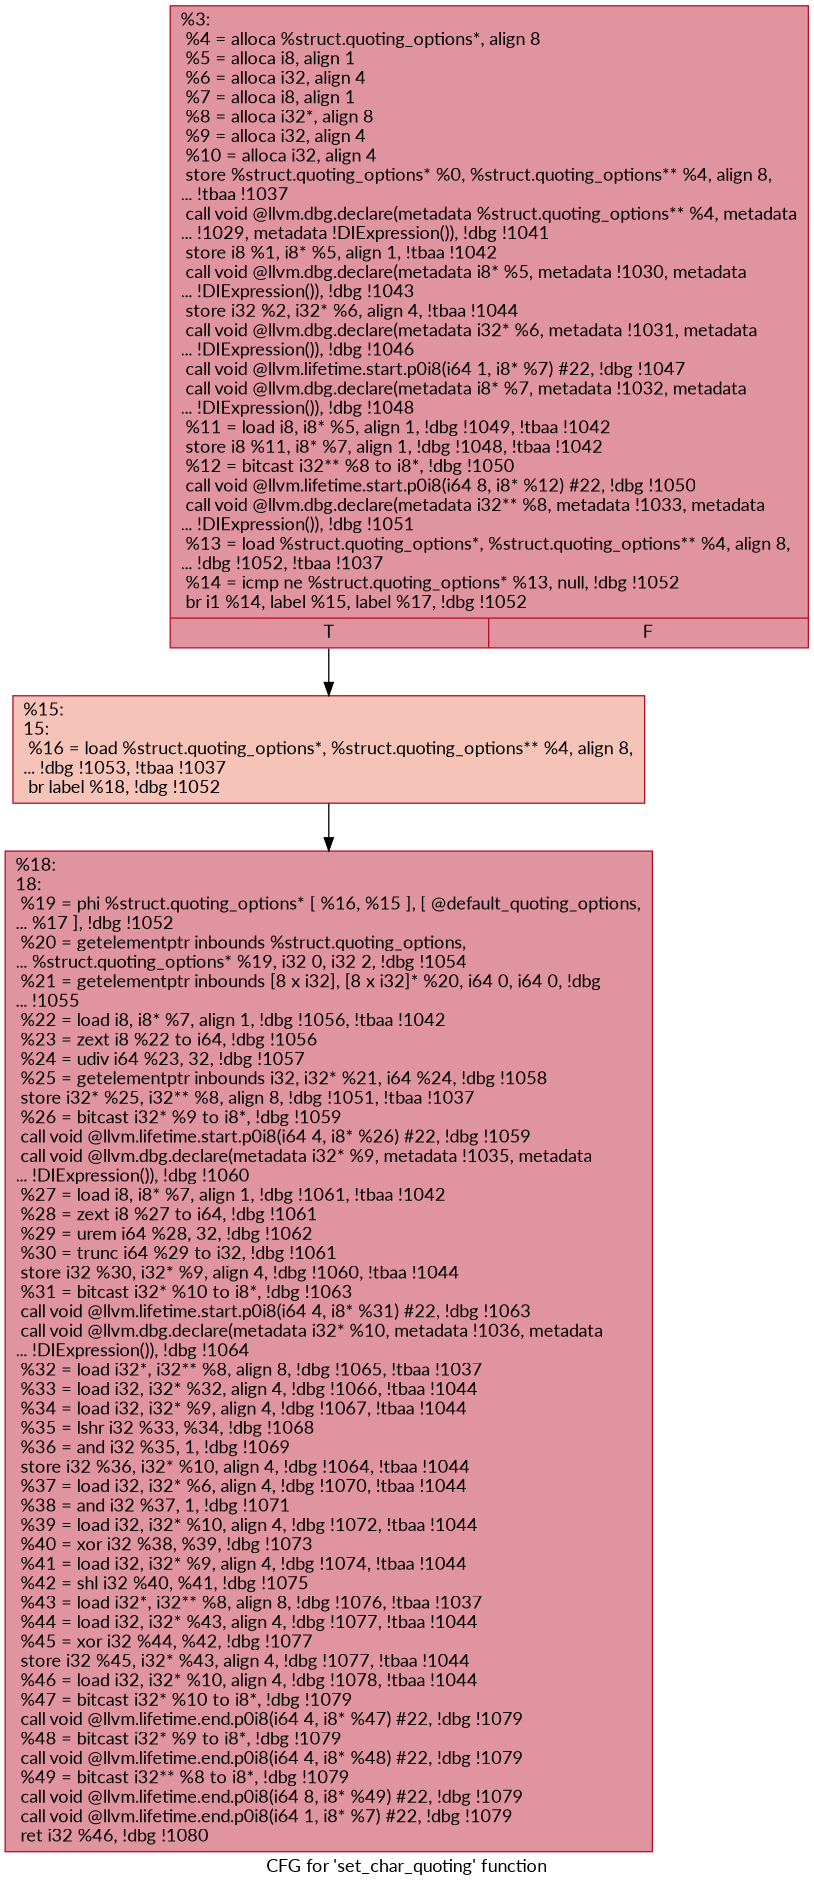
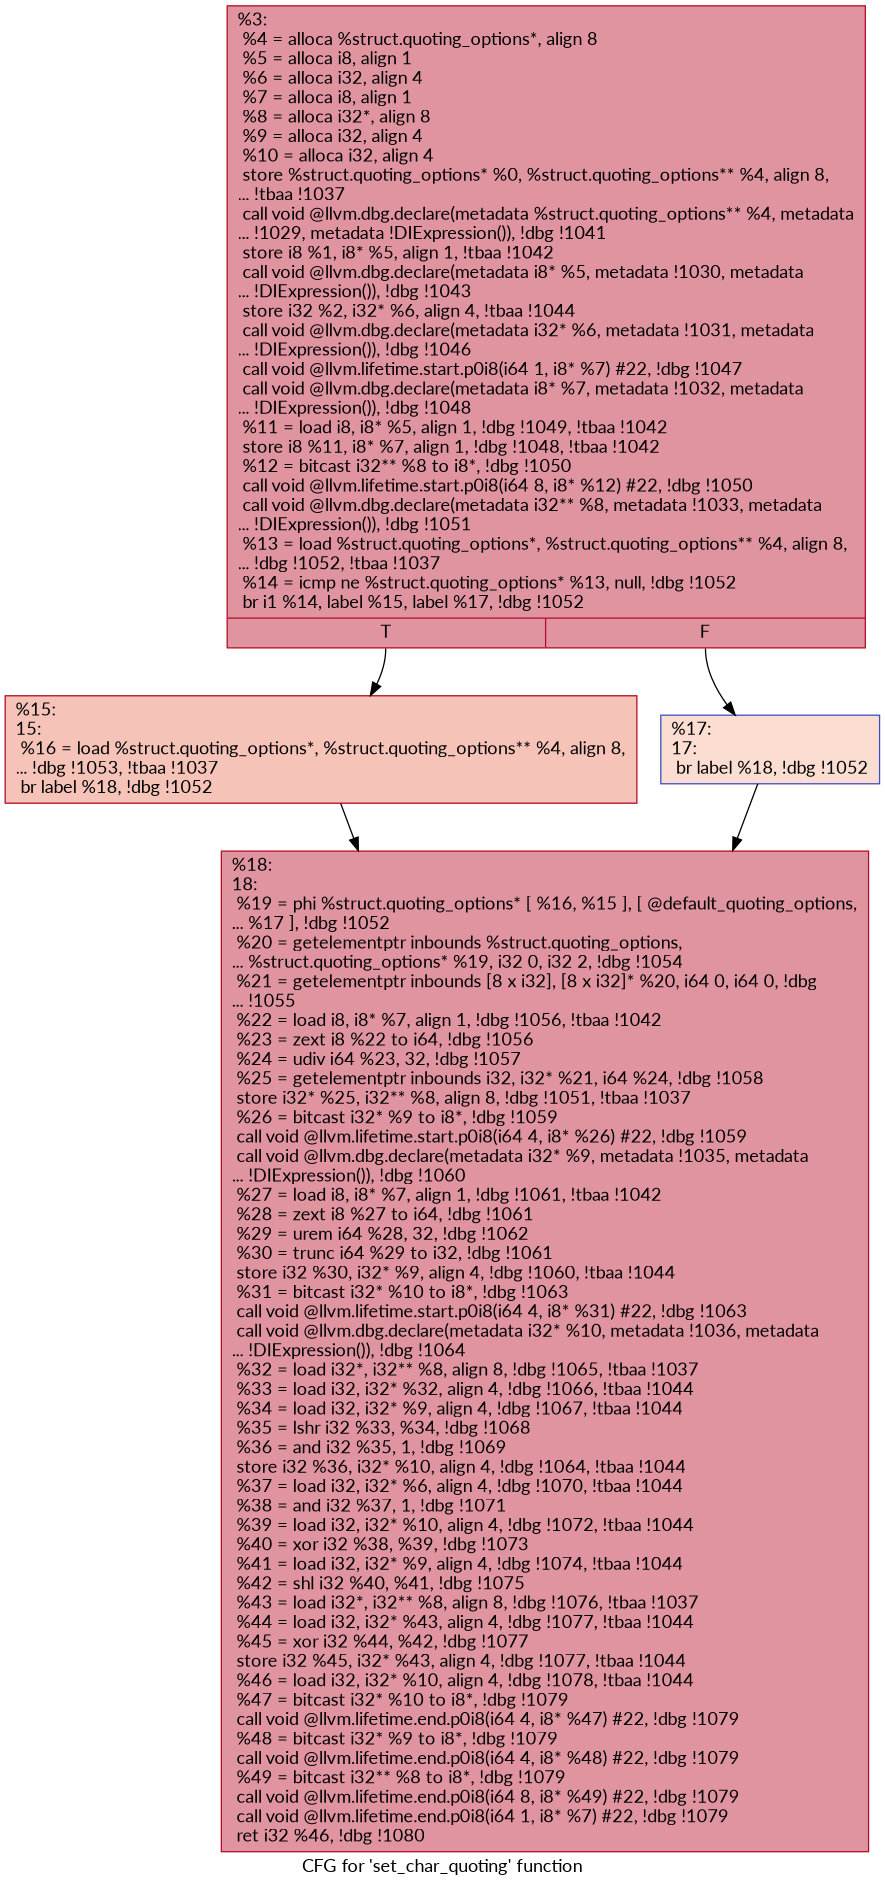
none -> (770, 749)
